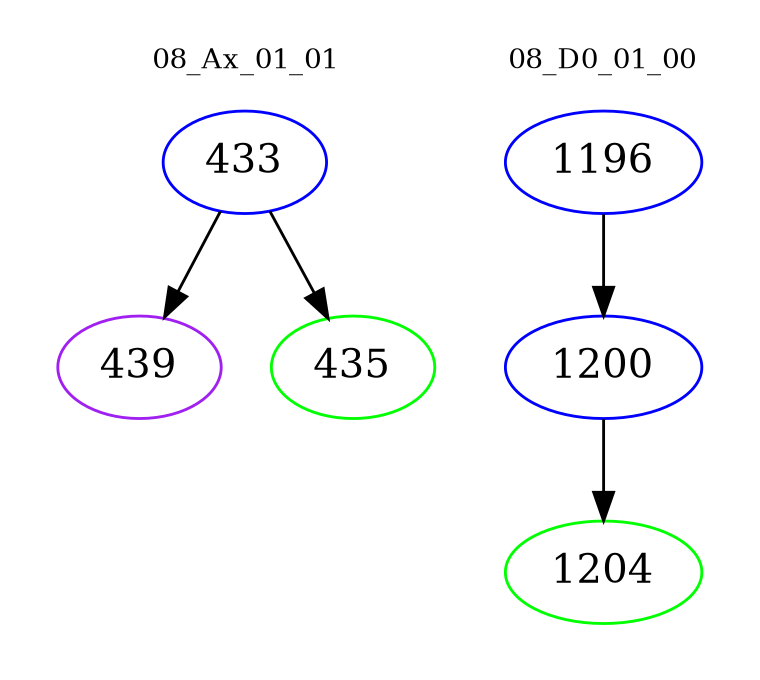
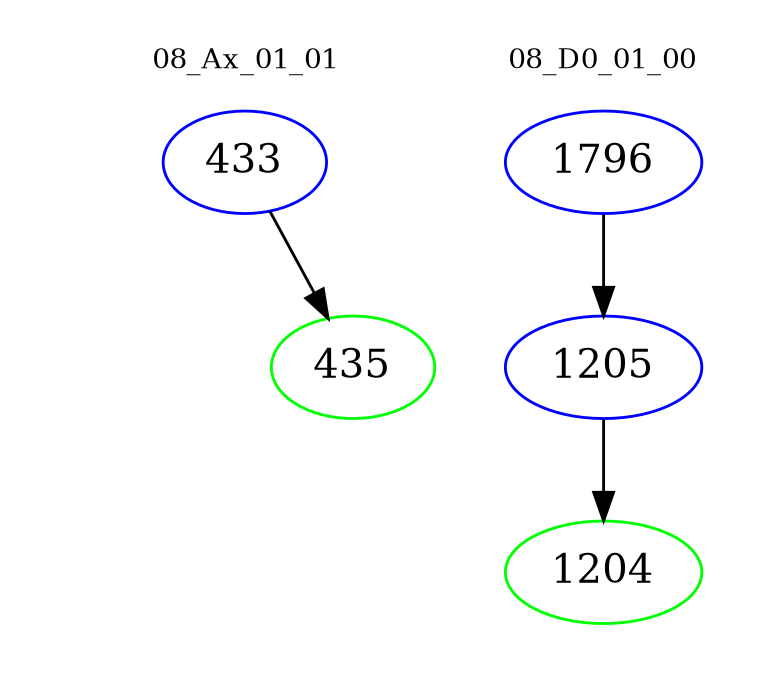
(604, 162) -> (604, 162)
(140, 367) -> none
(604, 367) -> (604, 367)
